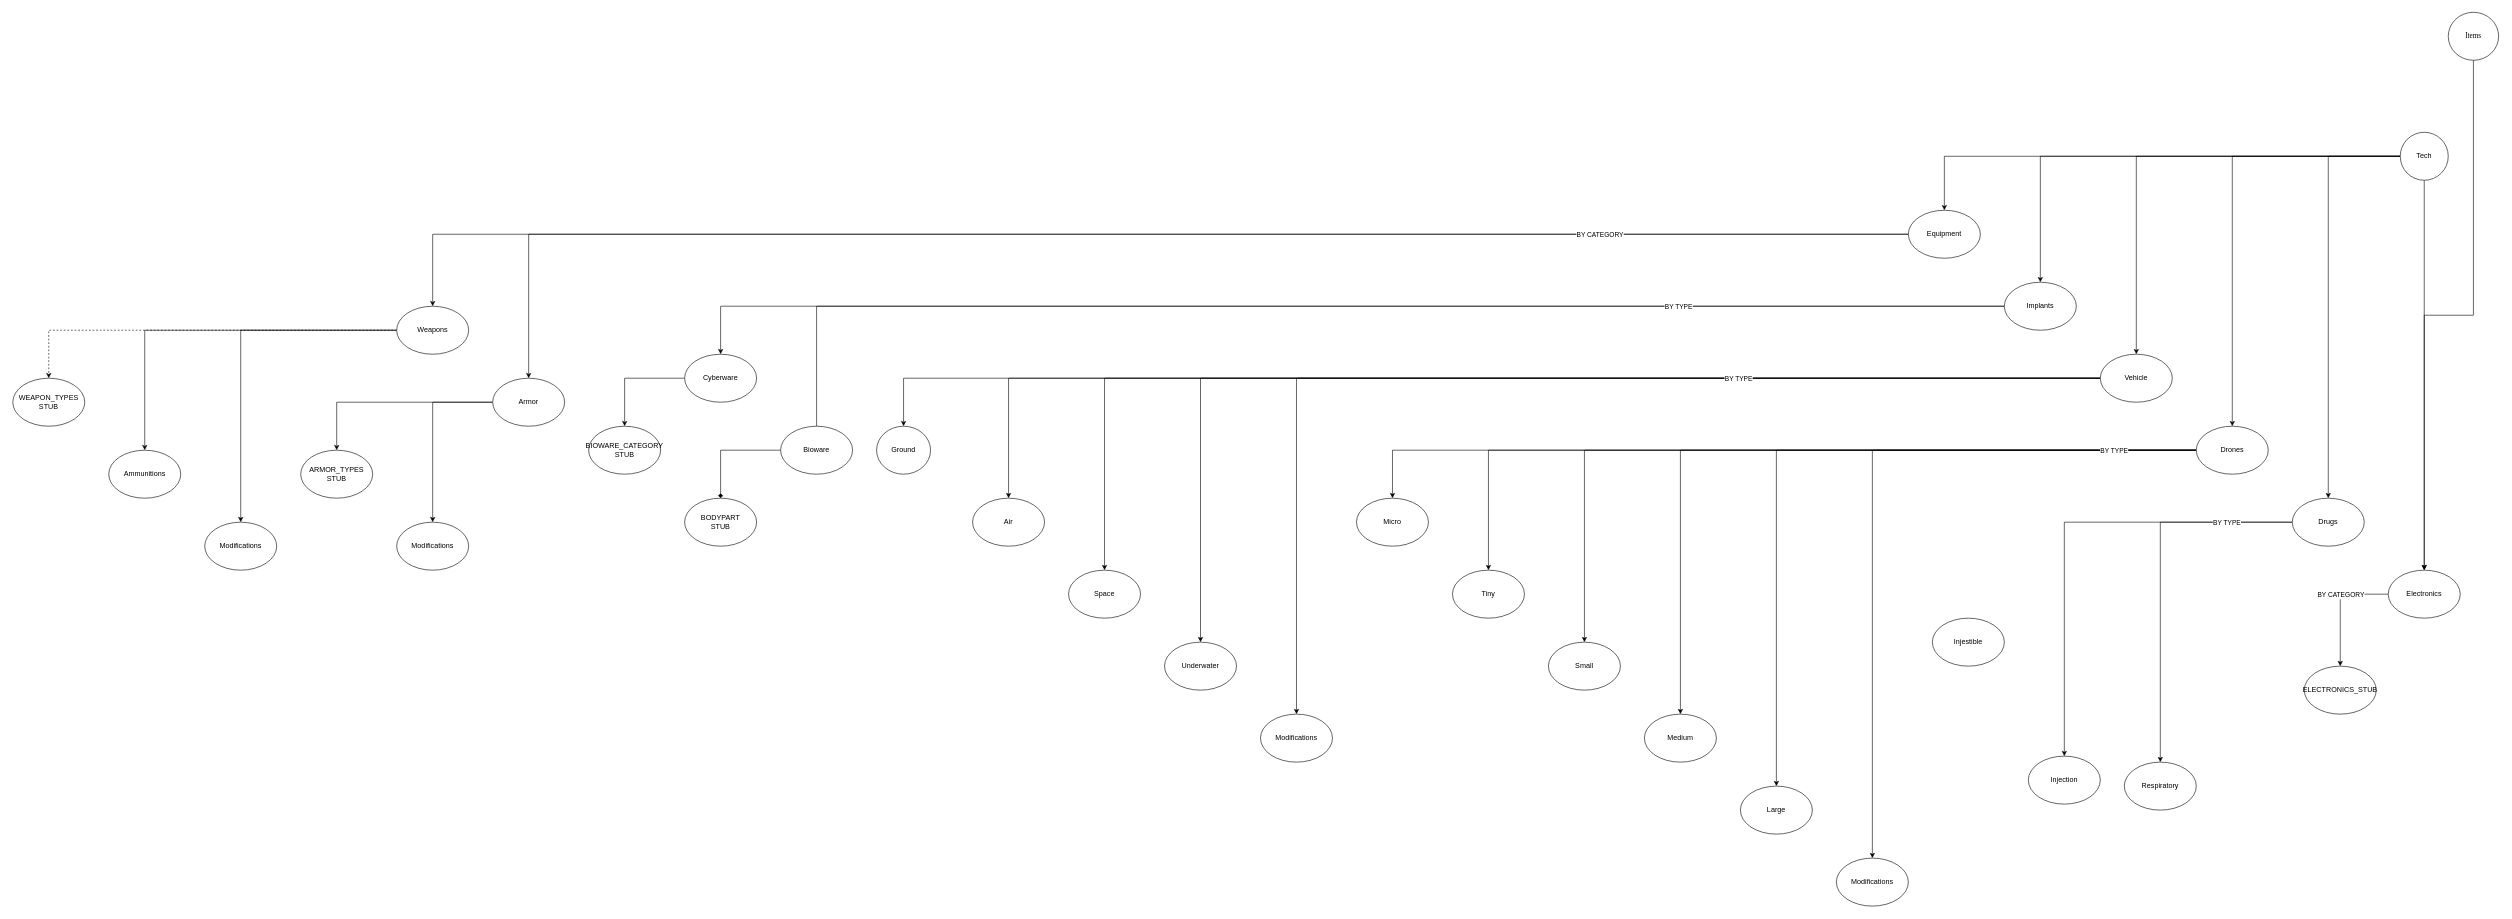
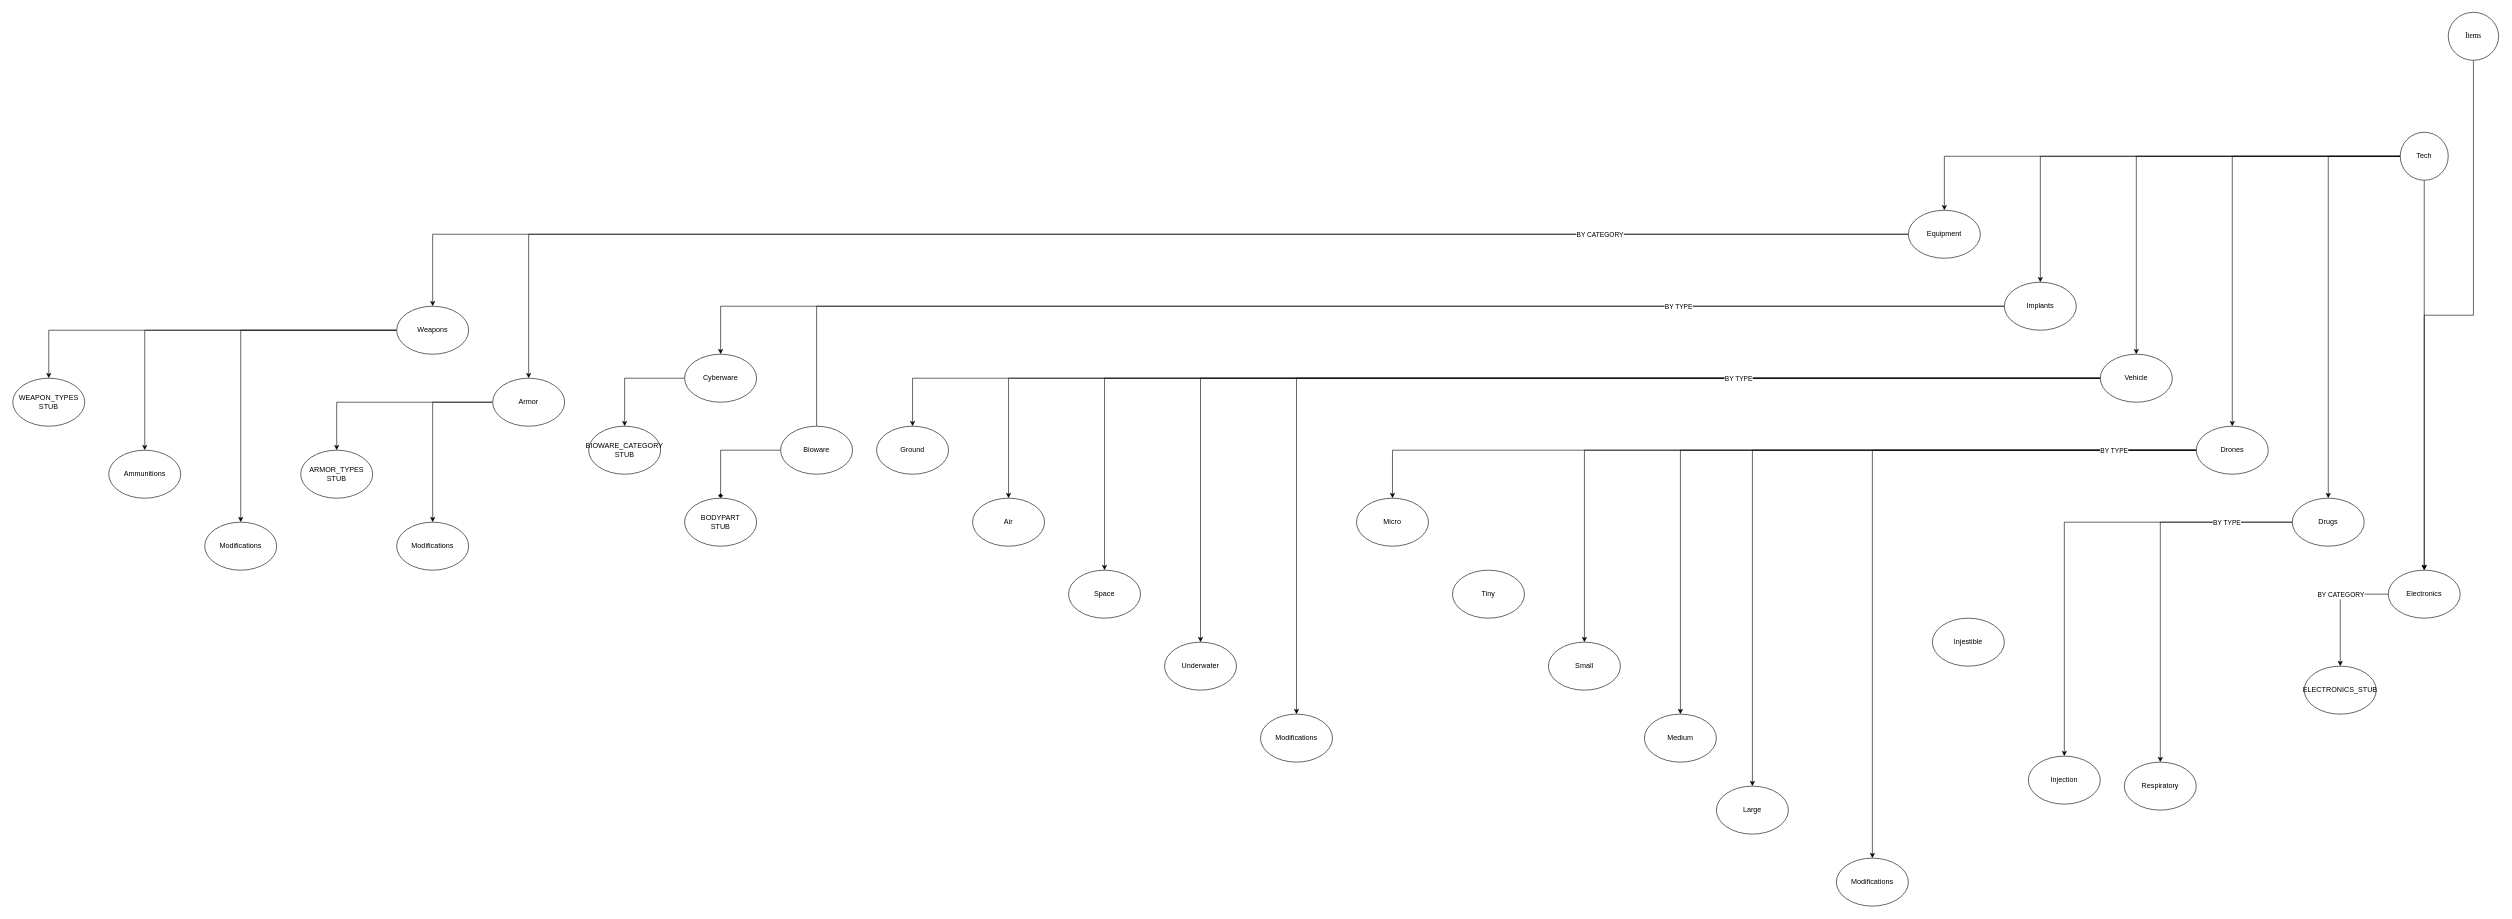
(73, 330) -> (73, 330)
(903, 450) -> (912, 450)
(1488, 509) -> none
(1776, 810) -> (1752, 810)
